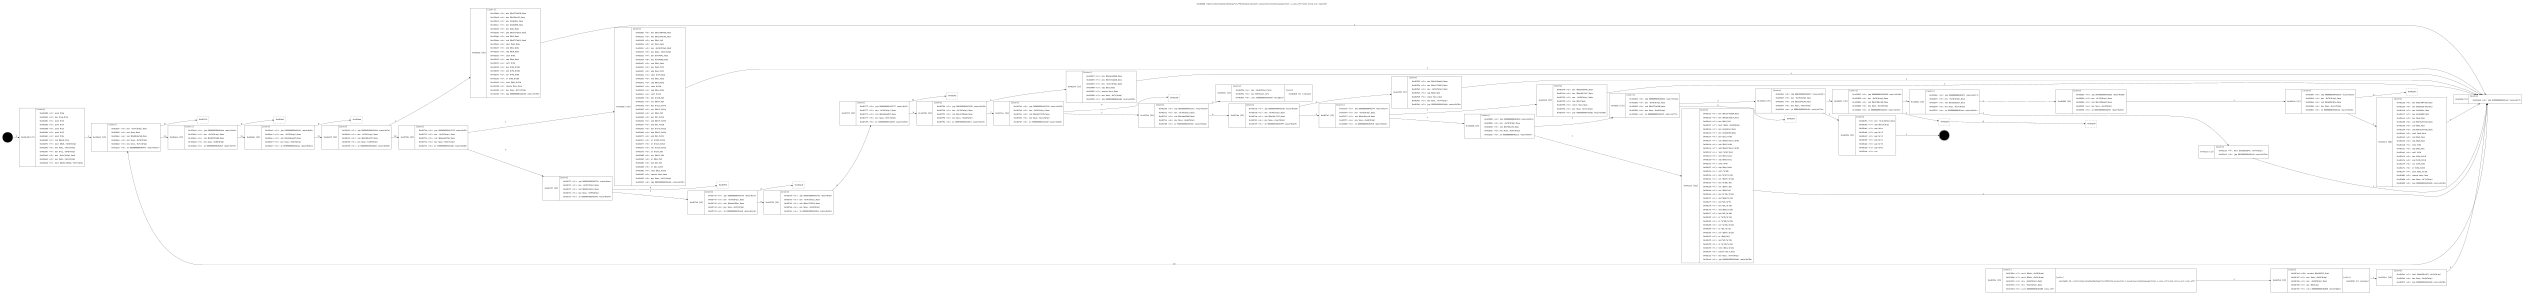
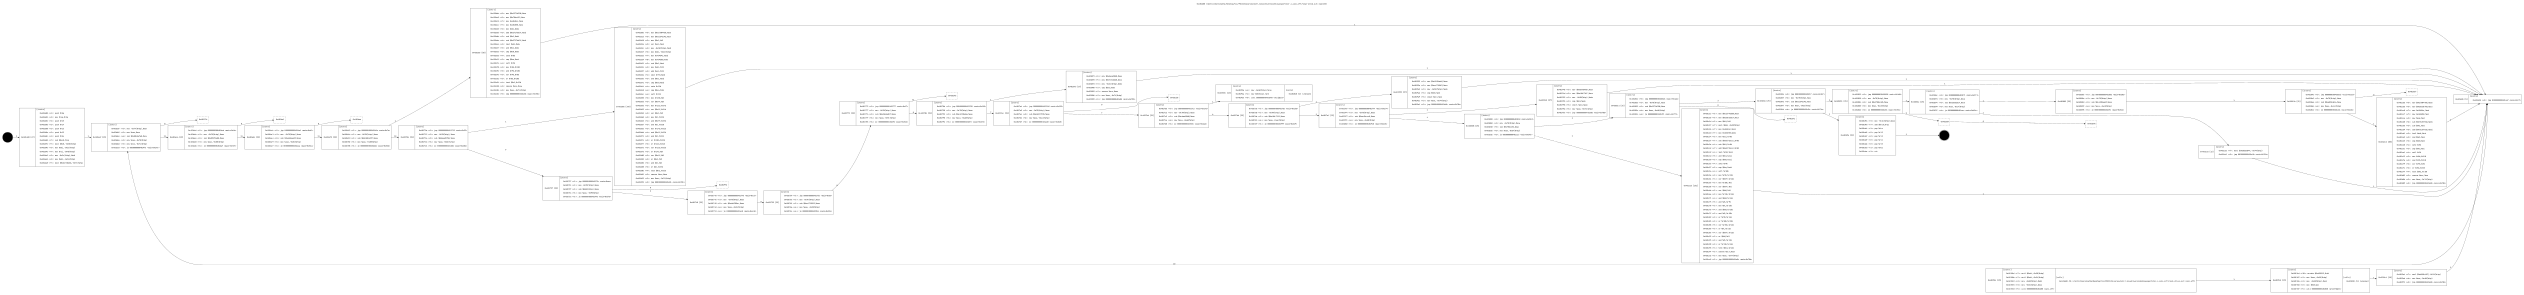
(798, 185) -> none
